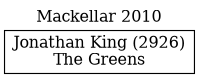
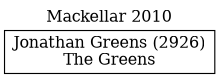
(99, 52) -> (110, 52)
